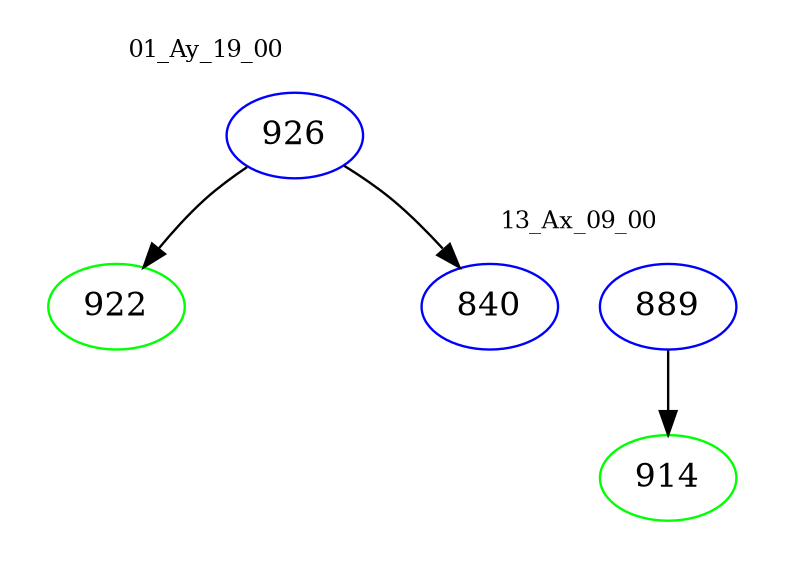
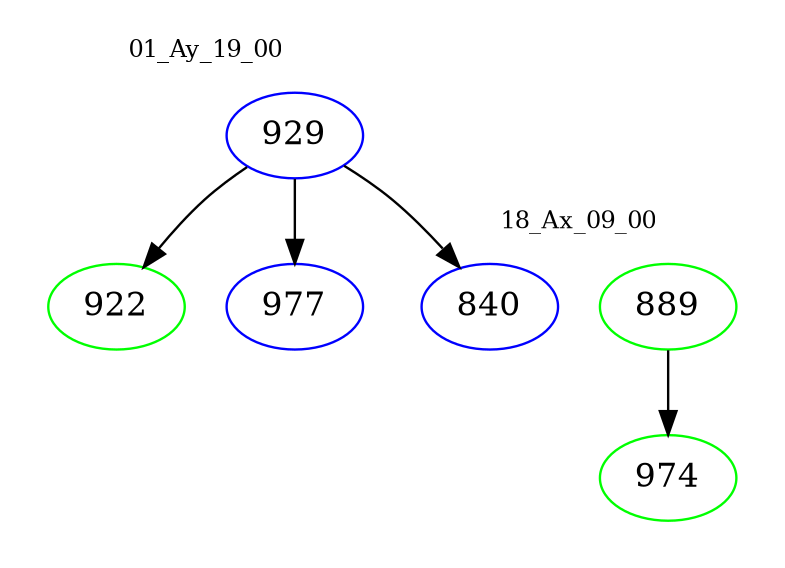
(295, 136) -> (295, 136)
(579, 222) -> (579, 222)
none -> (295, 307)
(668, 307) -> (668, 307)
(668, 478) -> (668, 478)
